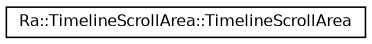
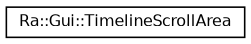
(186, 22) -> (126, 22)
